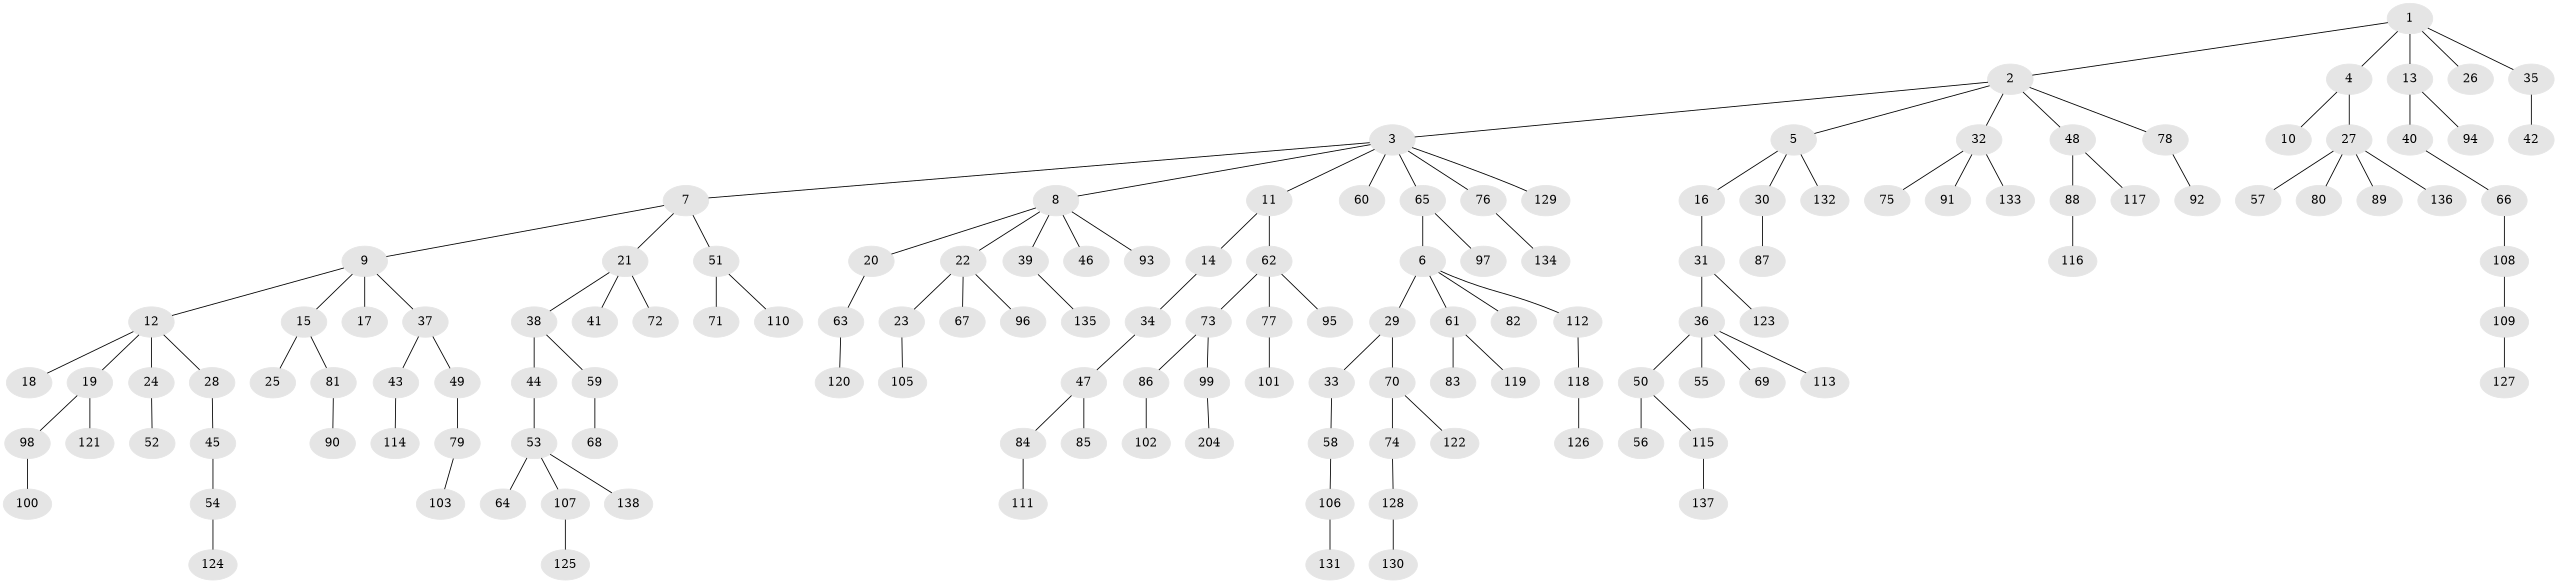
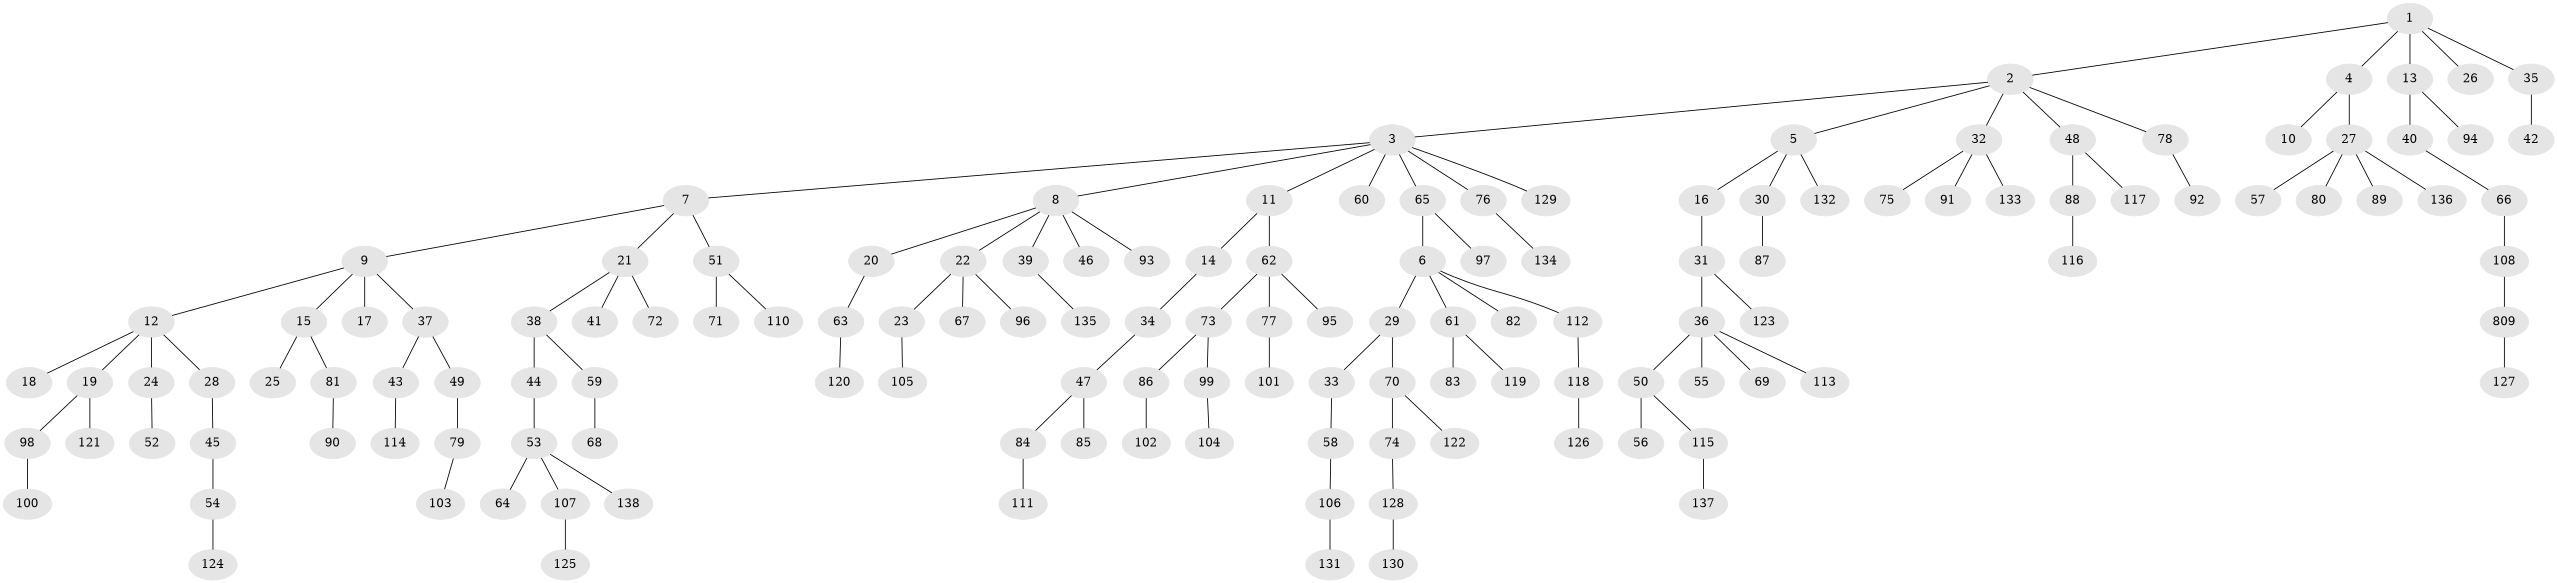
(2504, 322) -> (2504, 322)
(1209, 443) -> (1209, 443)
